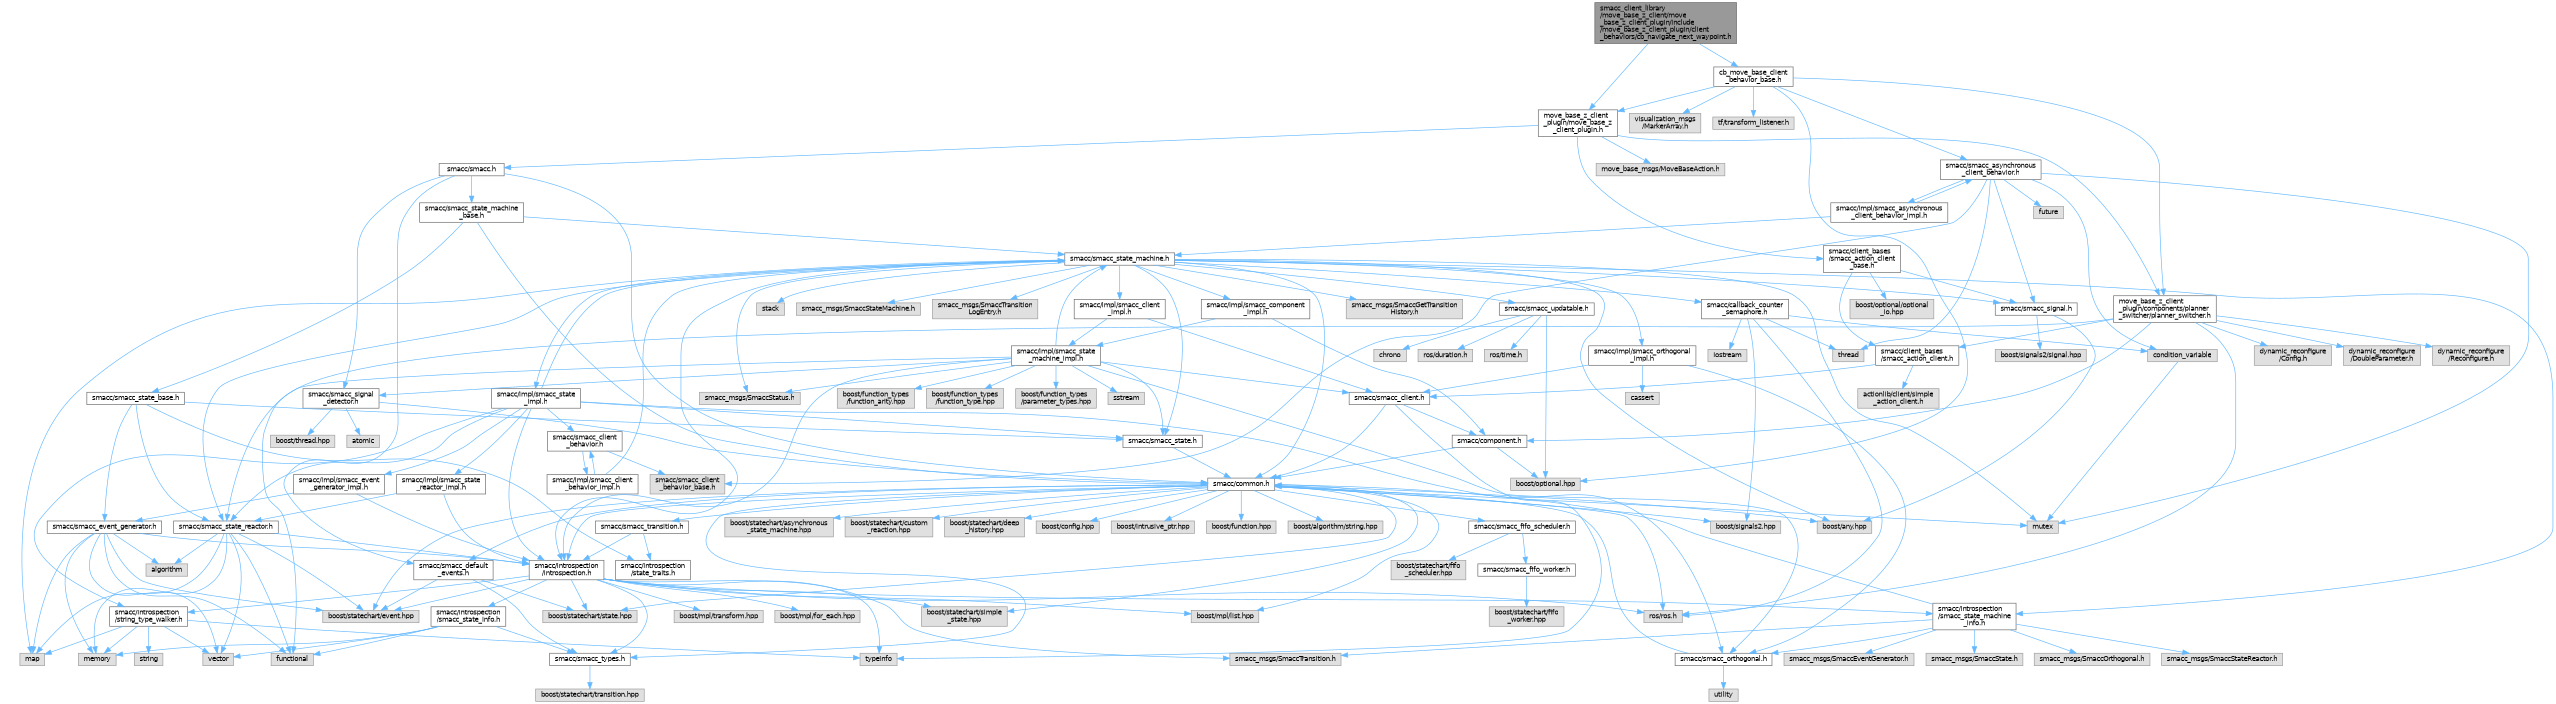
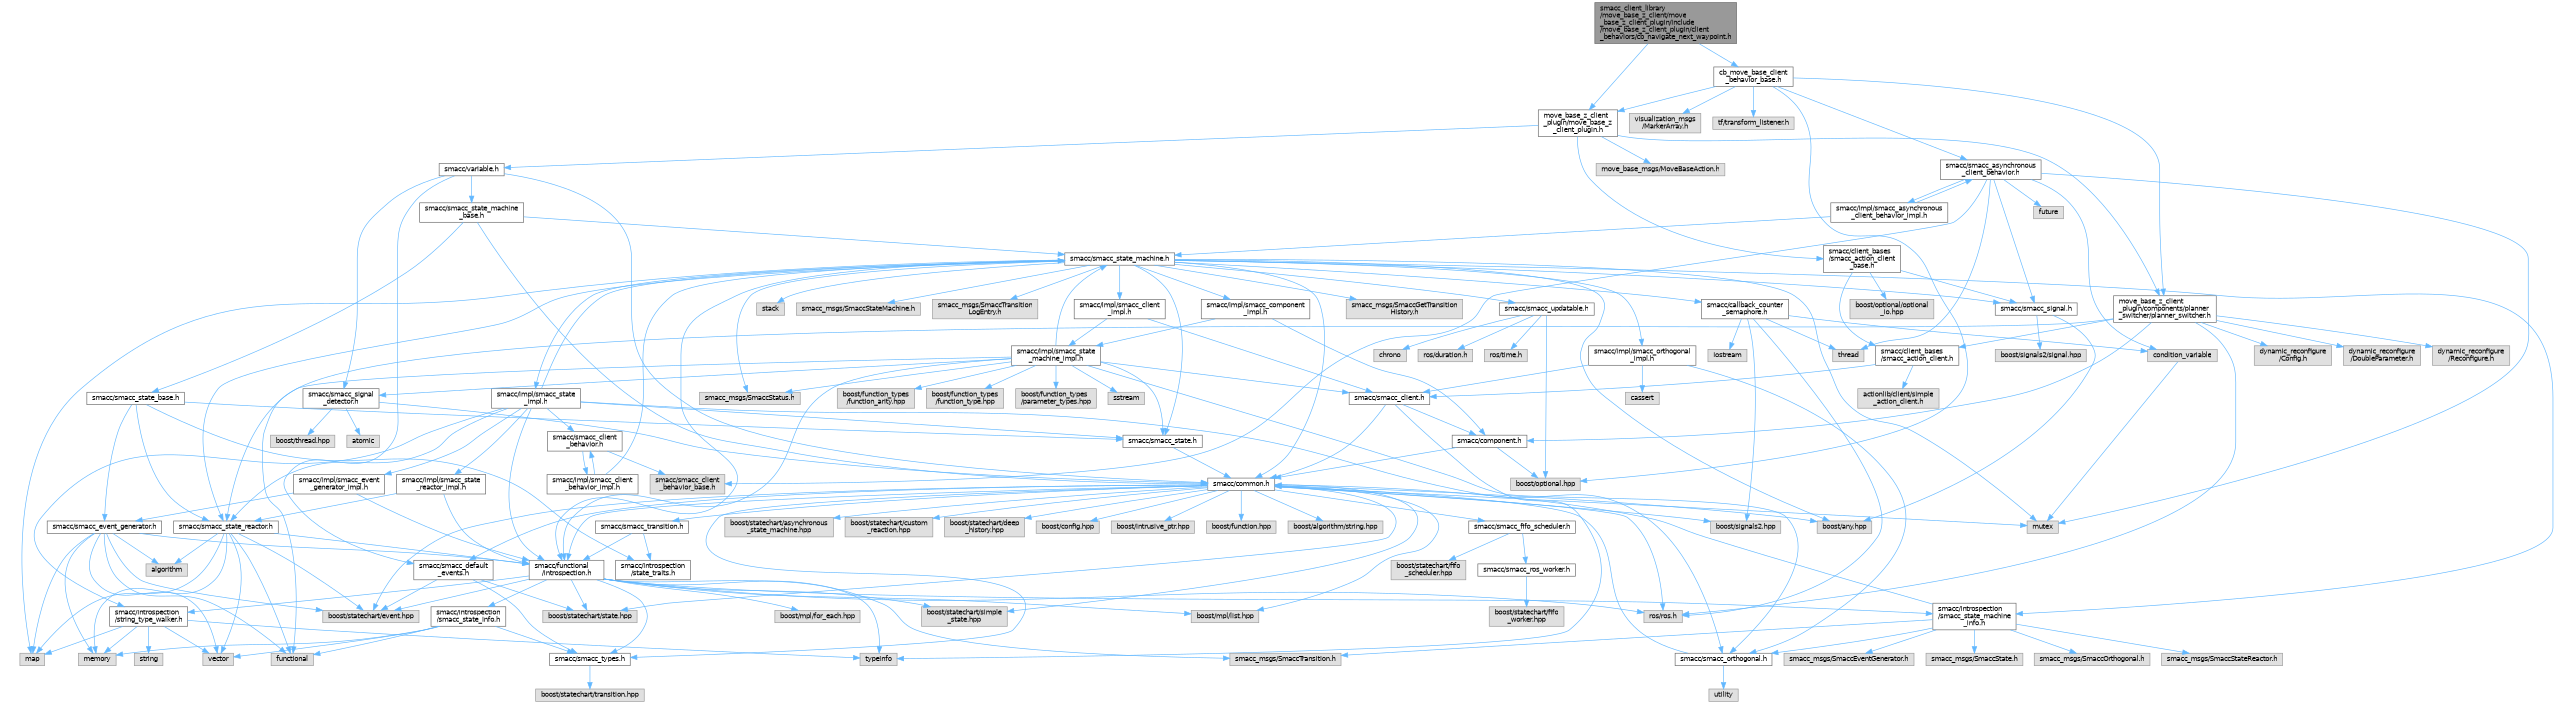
(472, 170) -> (472, 170)
(567, 570) -> (567, 570)
(1527, 570) -> (1527, 570)
(719, 617) -> none
